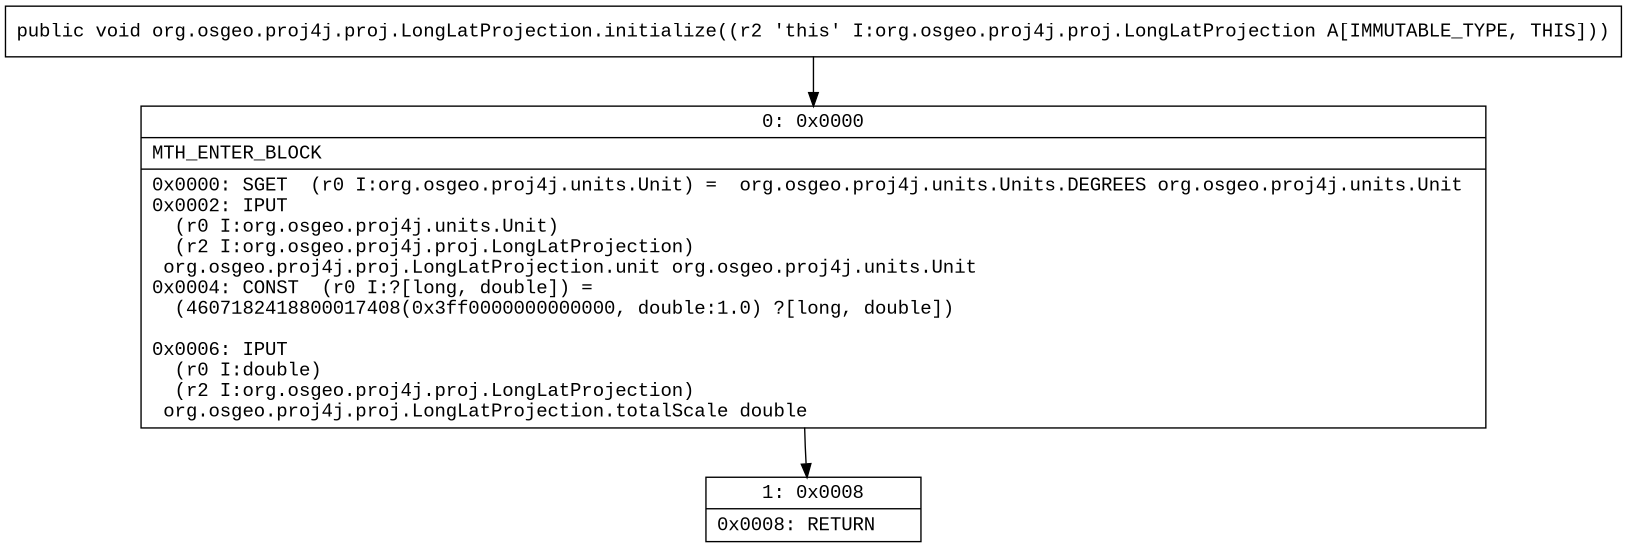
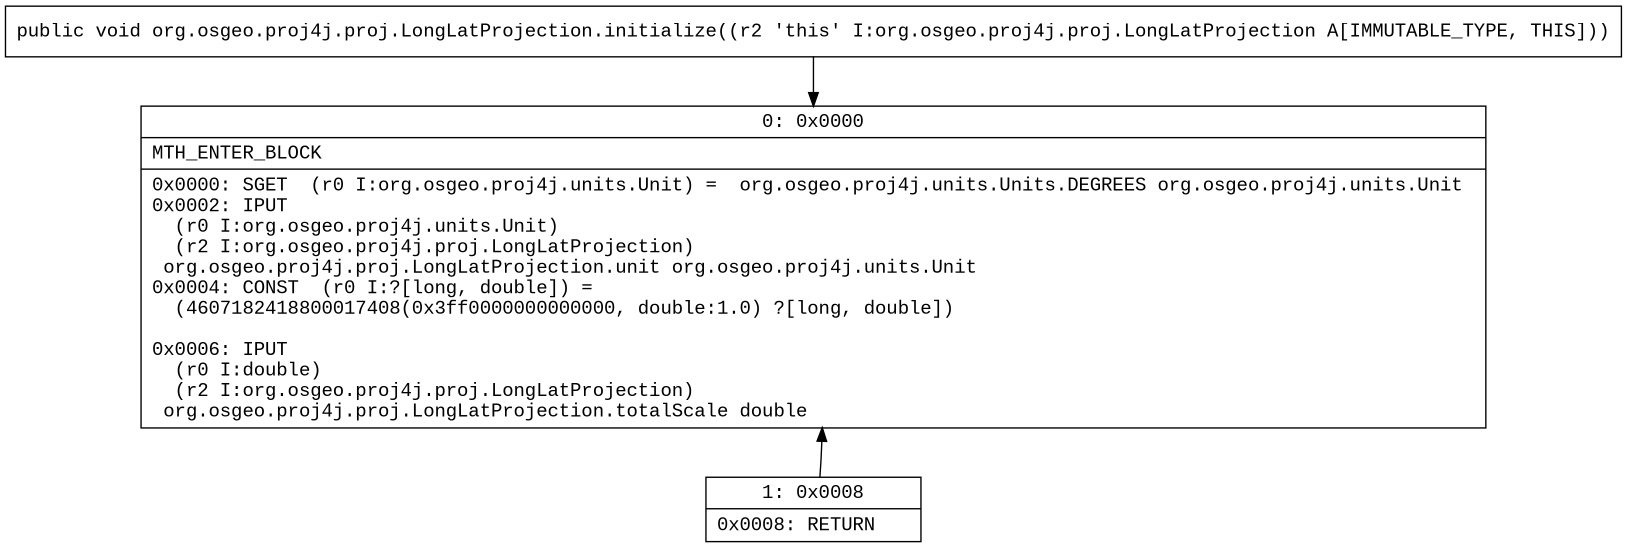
(805, 446) -> (821, 460)
